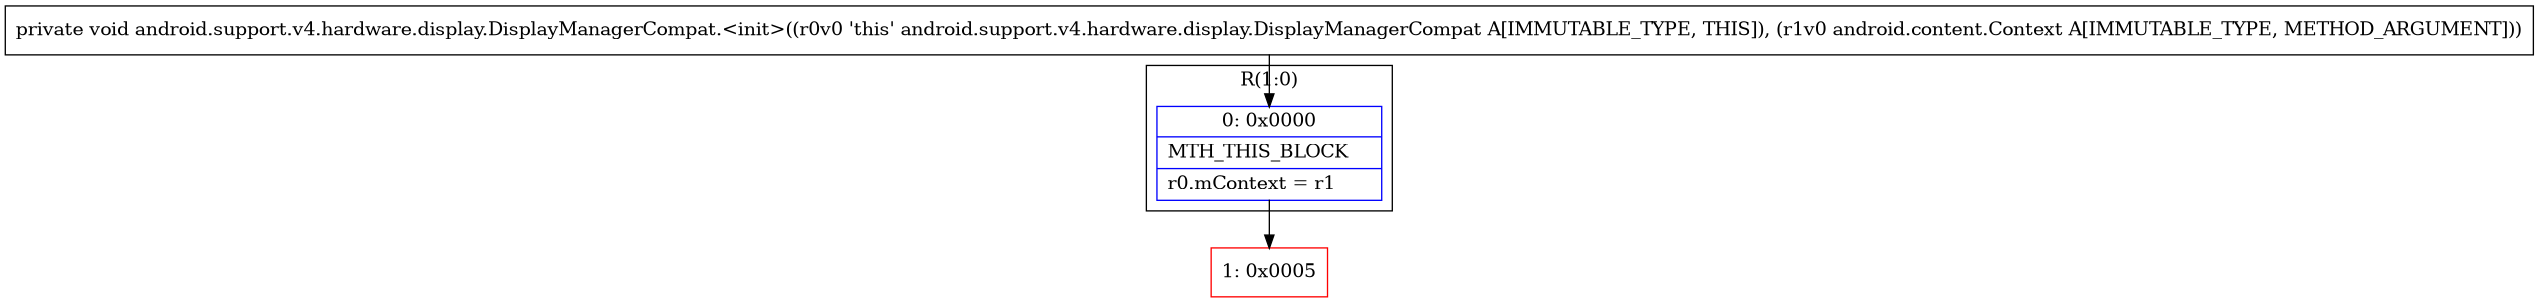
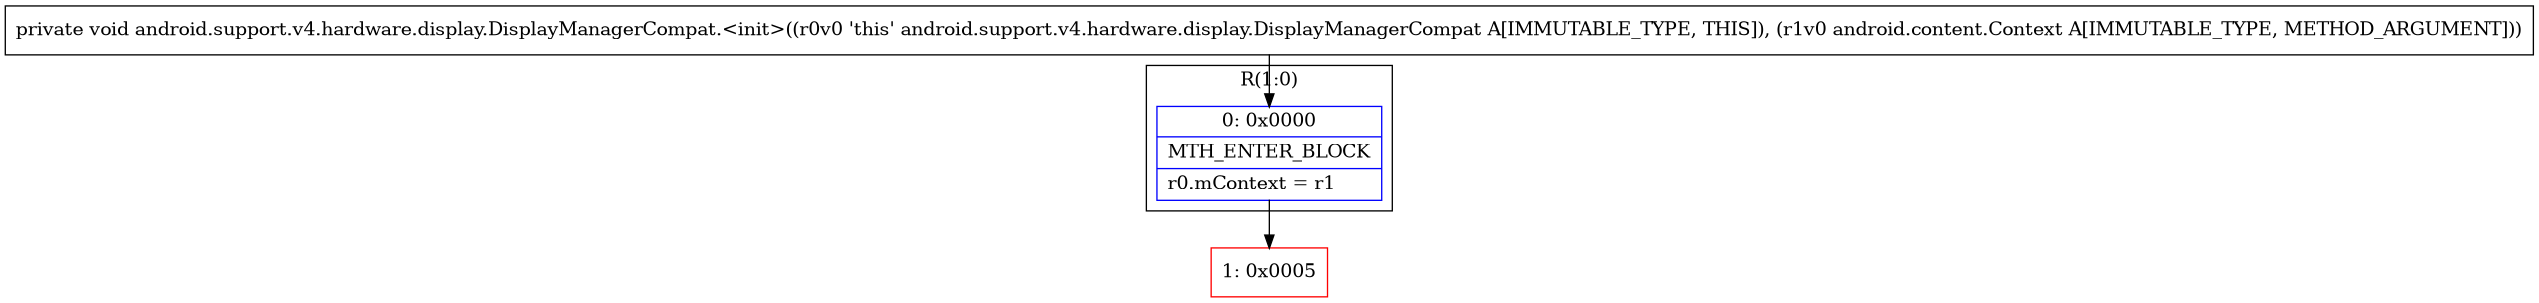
(1258, 152) -> (1269, 152)
